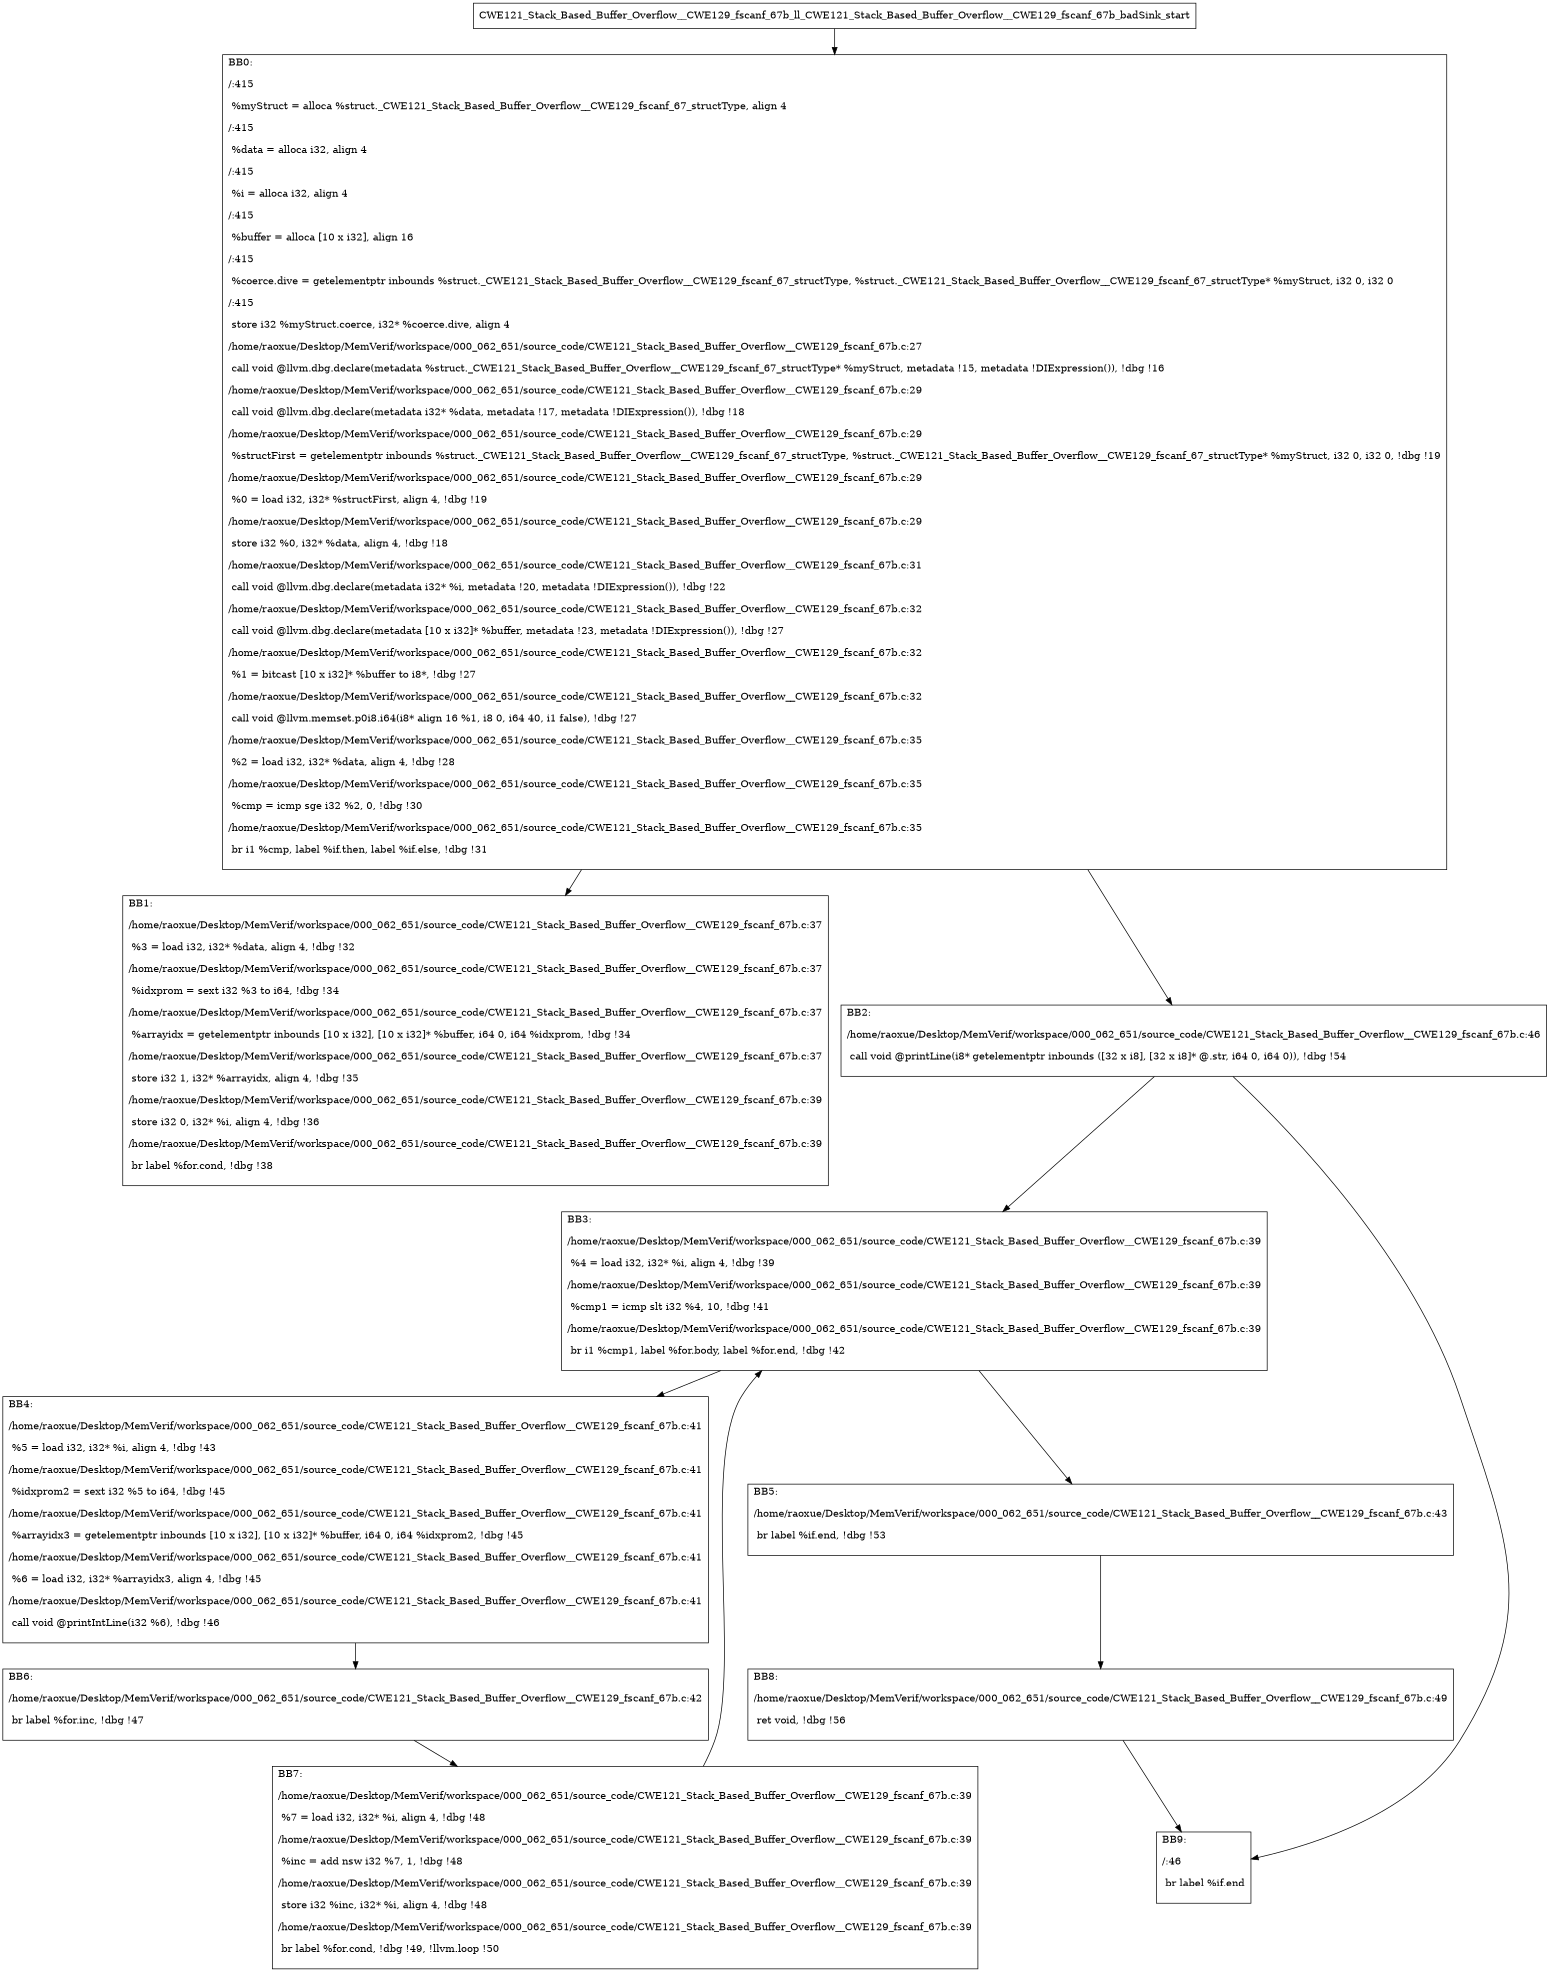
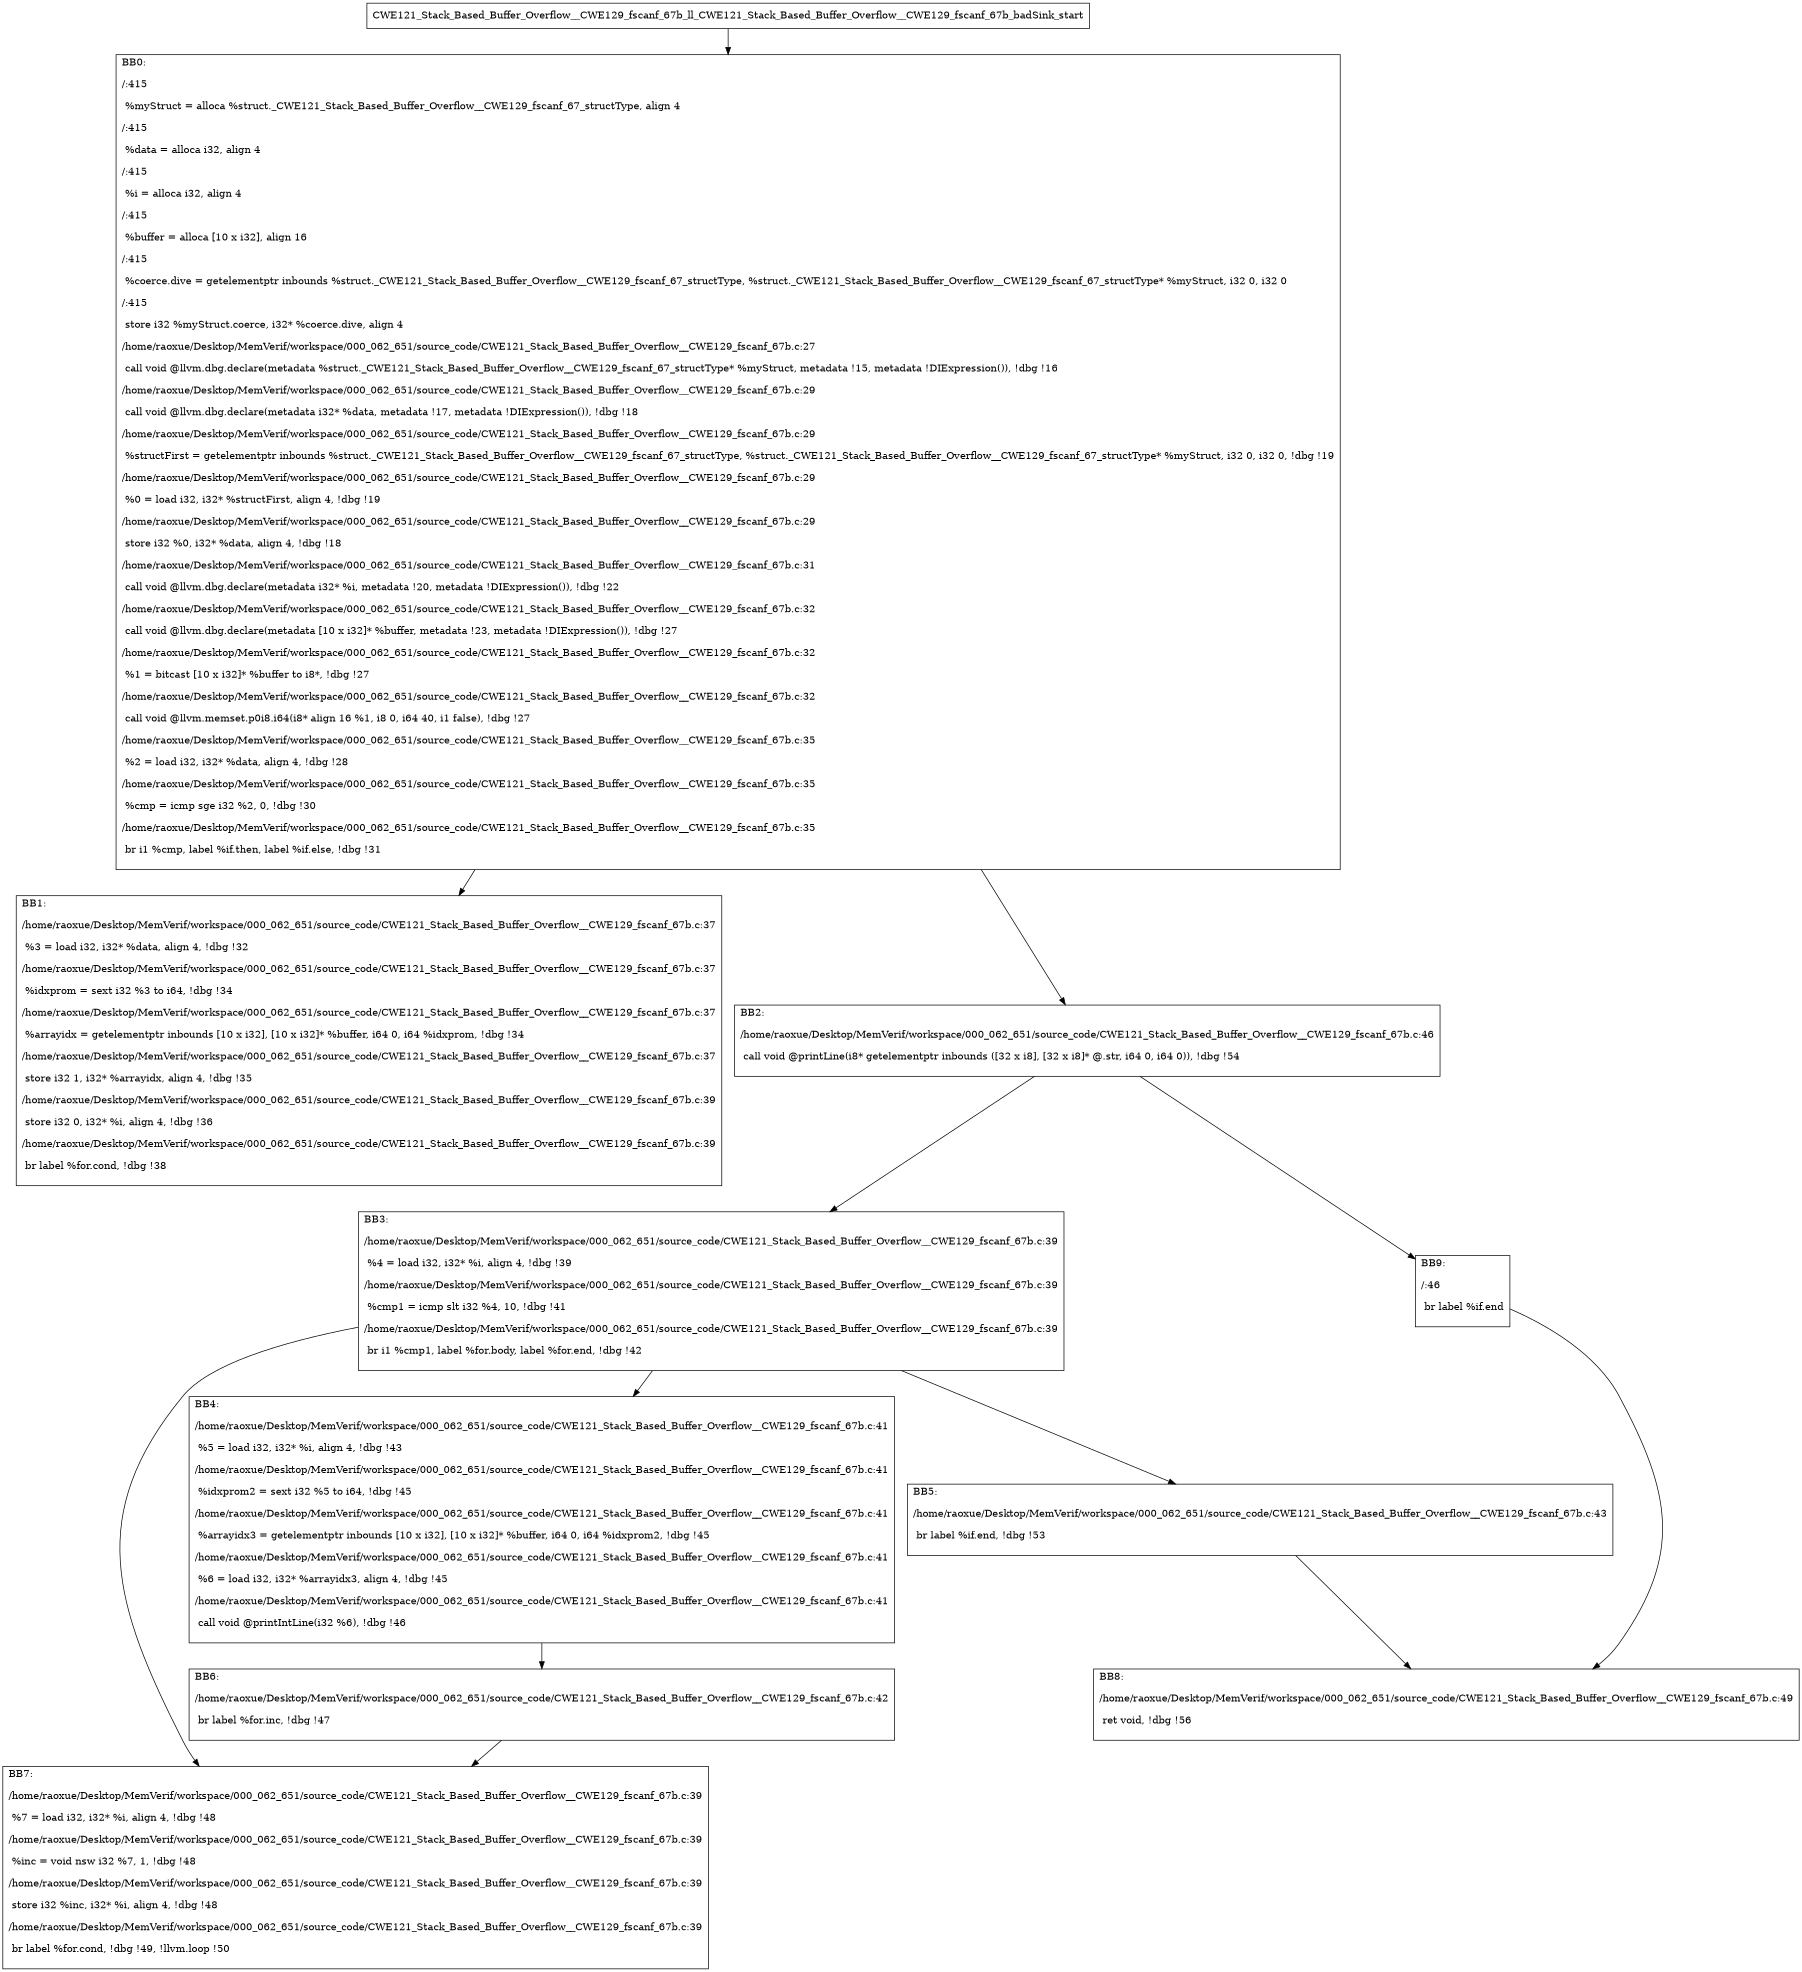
(723, 1569) -> (131, 1484)
(1150, 1783) -> (1651, 1466)
(370, 1862) -> (102, 1862)
